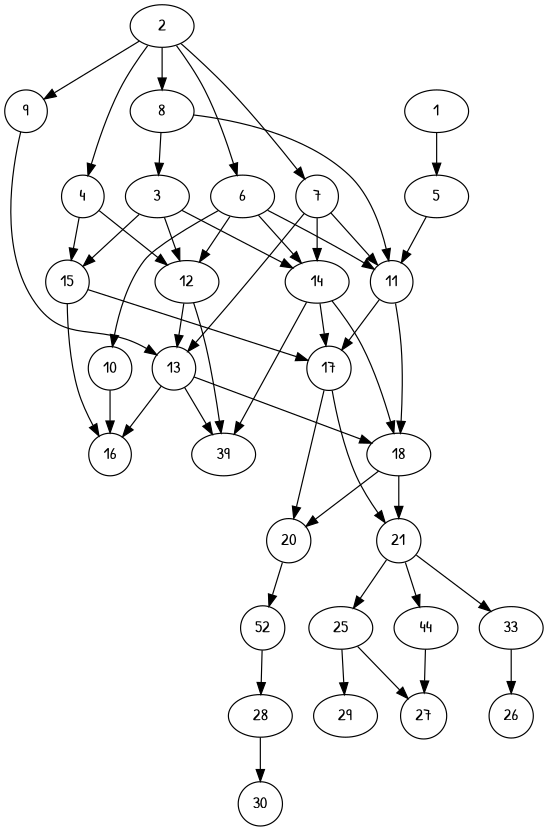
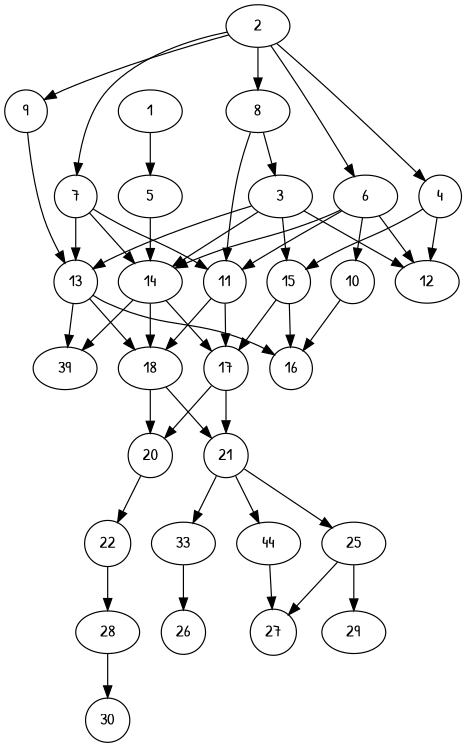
(417, 234) -> (150, 231)
(182, 312) -> (176, 231)
(209, 361) -> none
(263, 628) -> (108, 543)
